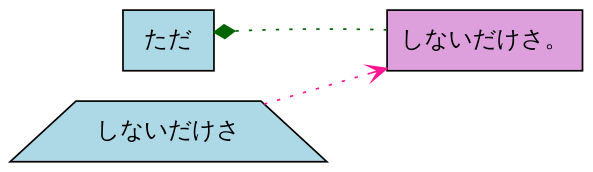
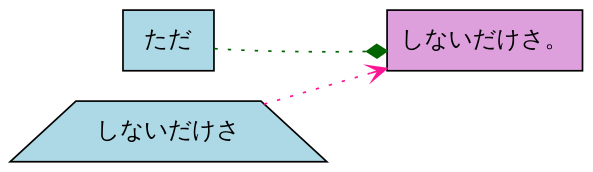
(311, 29) -> (290, 52)
